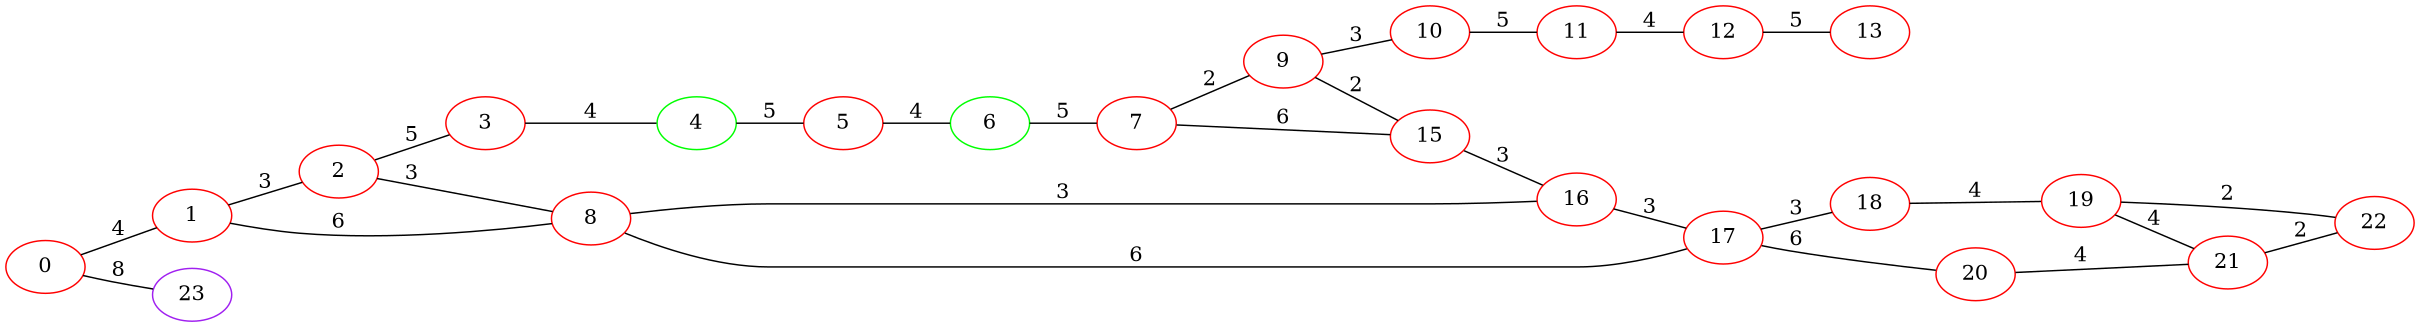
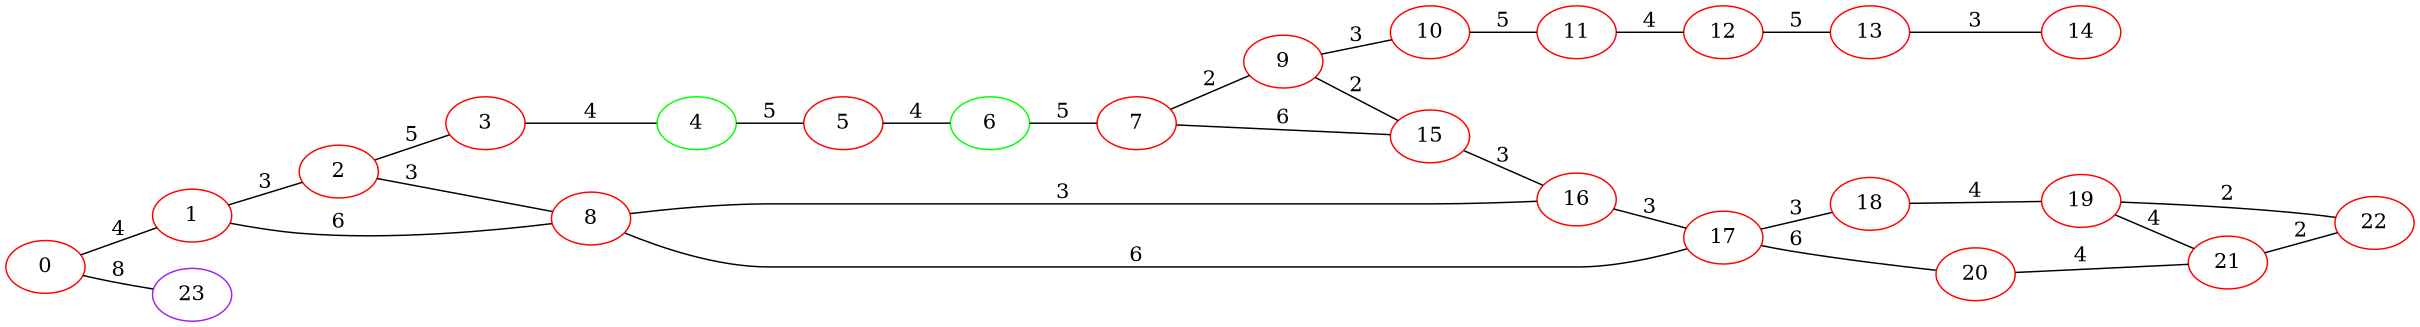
none -> (2081, 32)
